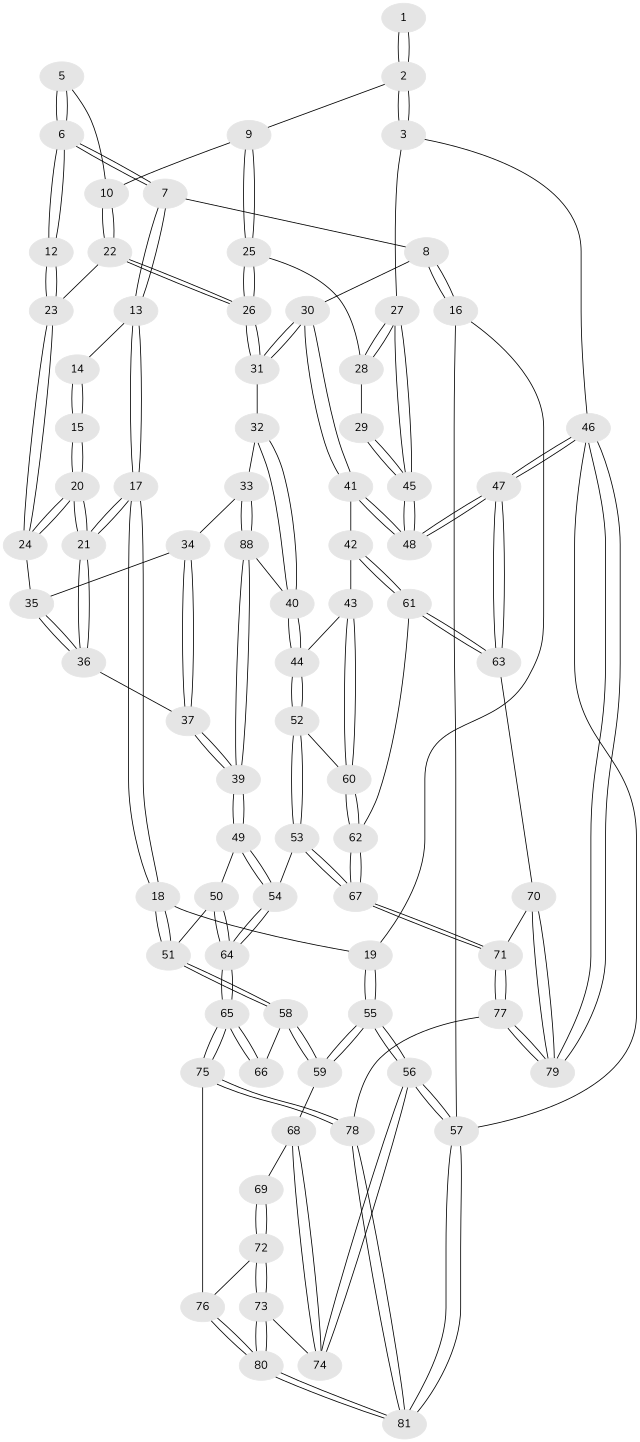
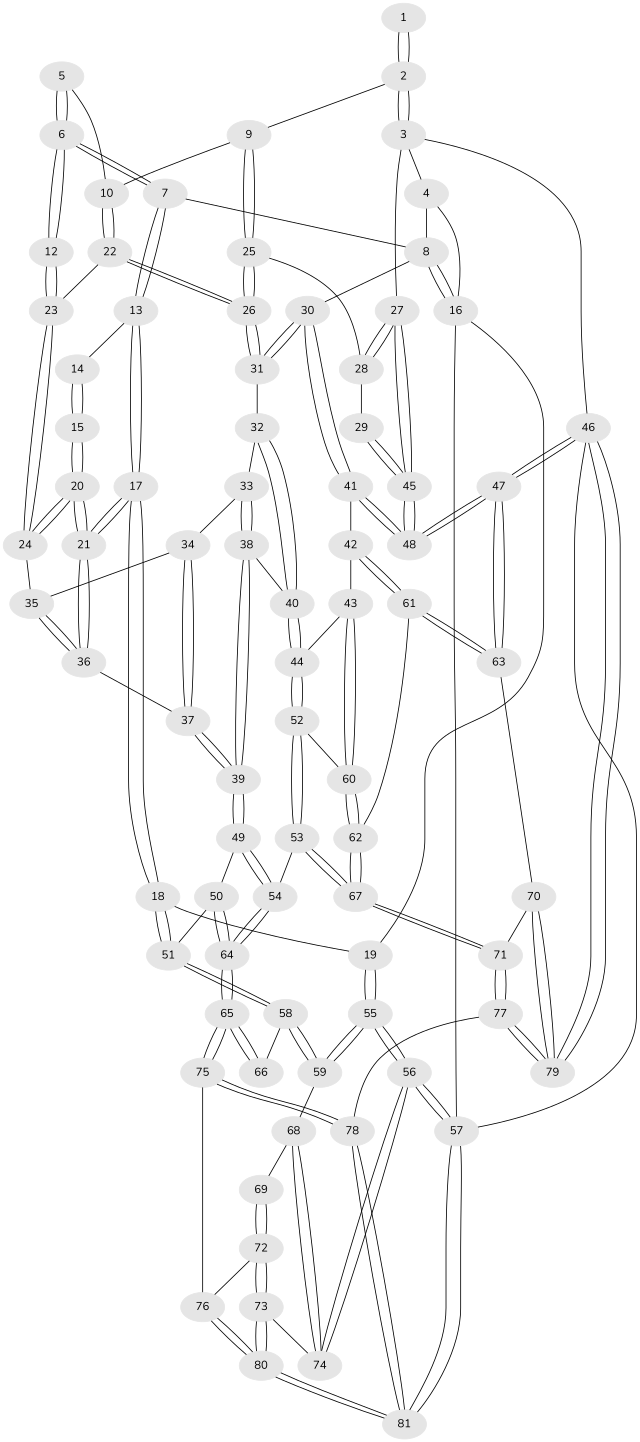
none -> (426, 194)
(247, 545) -> (247, 545)
